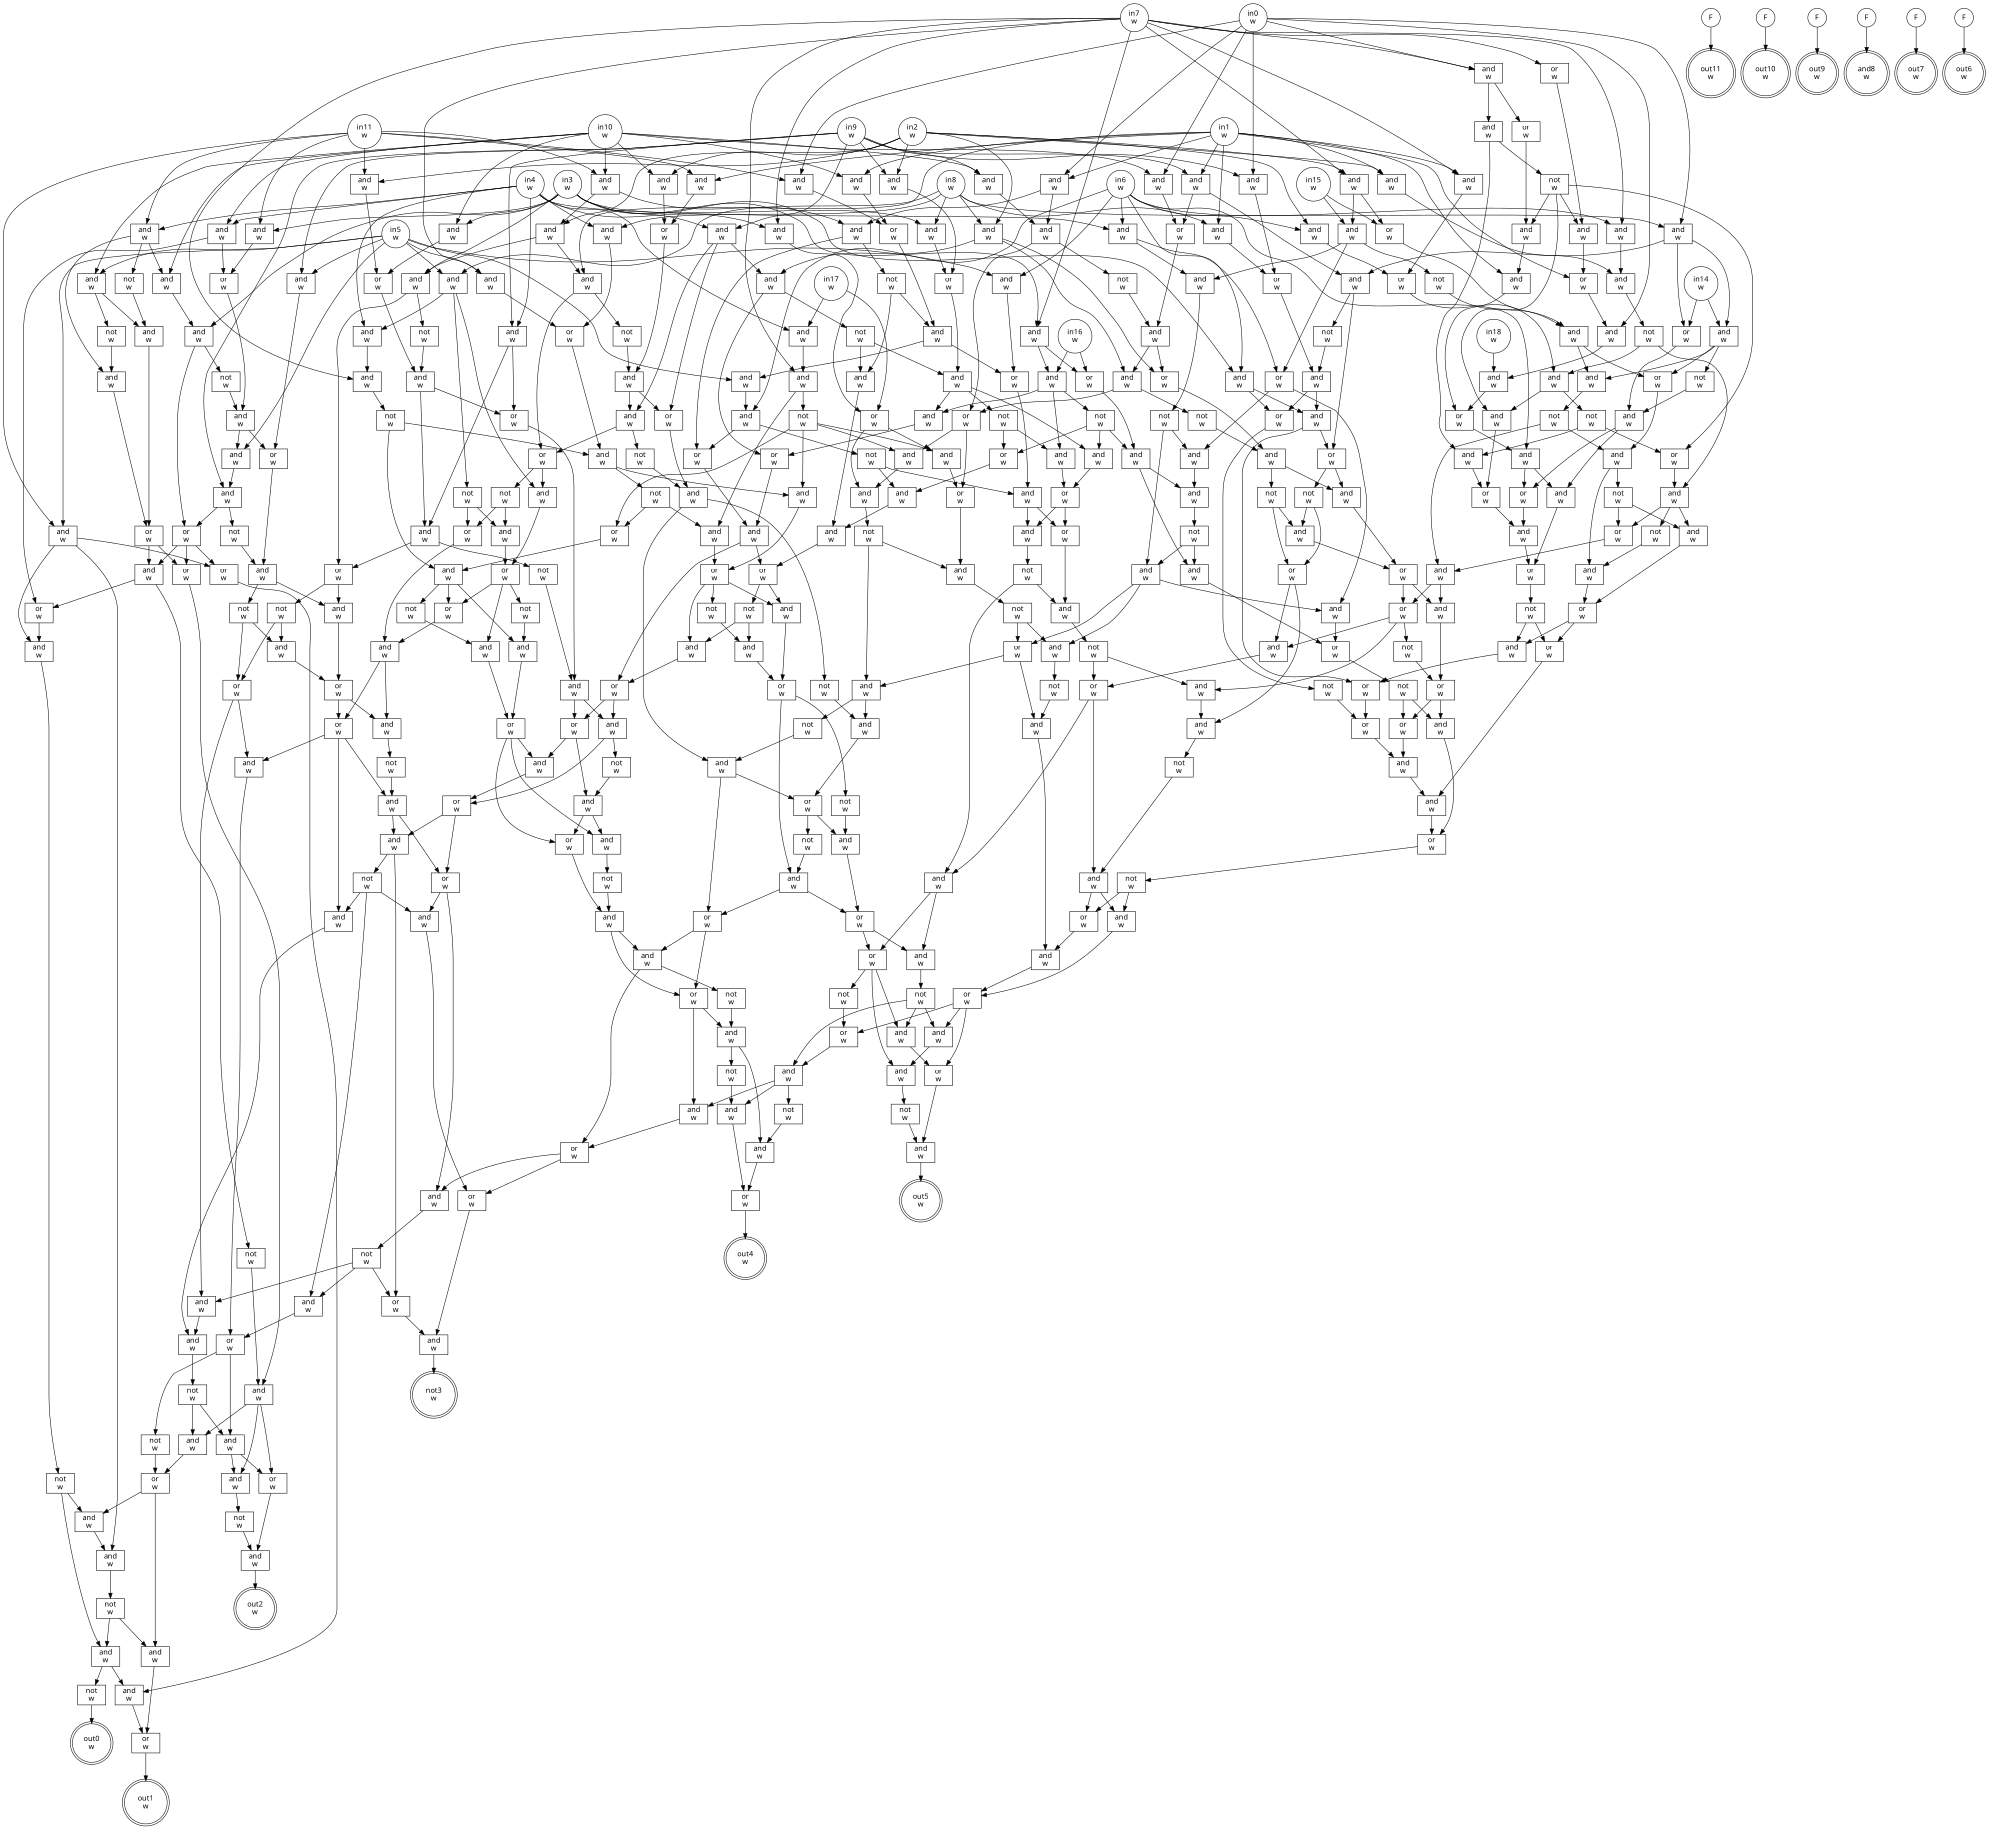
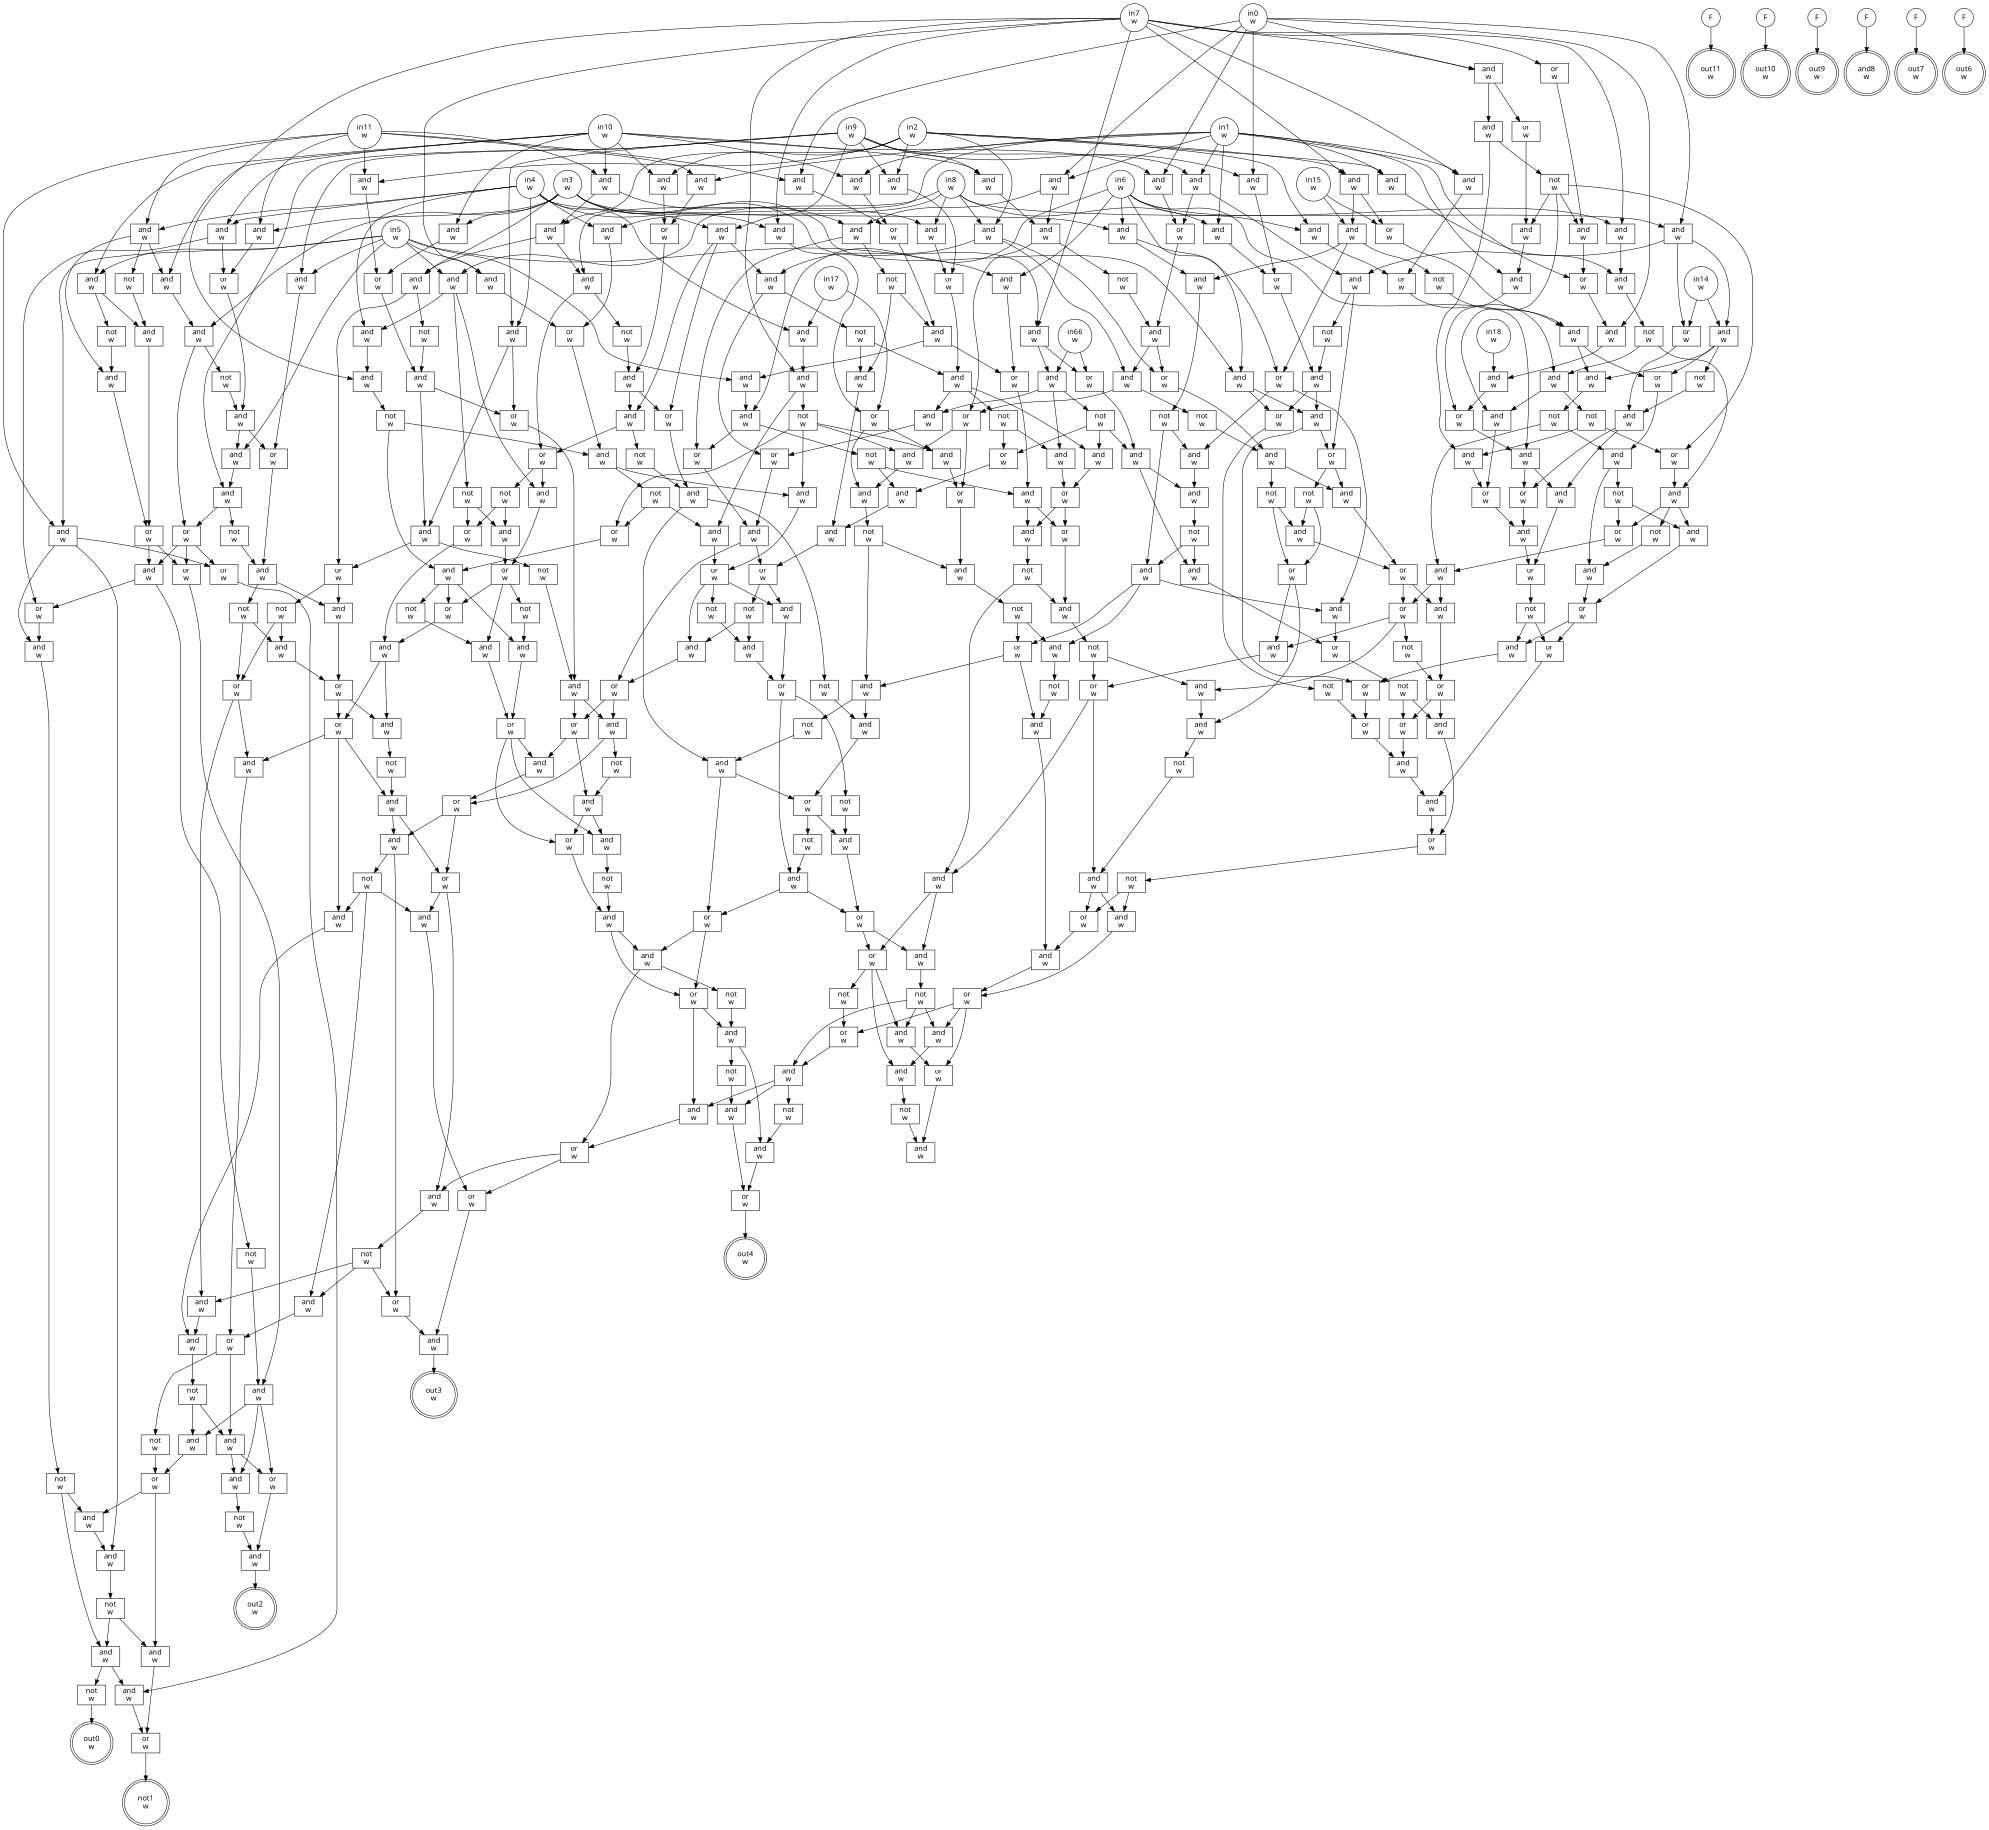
(1075, 336) -> (1075, 336)
(921, 1201) -> none
(434, 1395) -> (434, 1395)
(146, 1803) -> (146, 1803)
